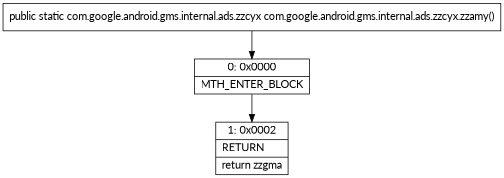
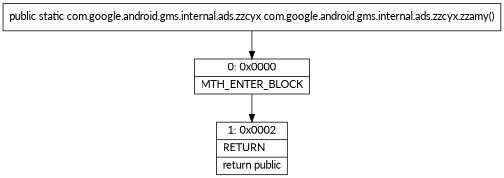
(252, 166) -> (252, 166)
